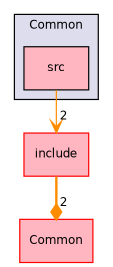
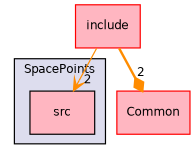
(56, 26) -> (60, 70)
(56, 107) -> (87, 67)
